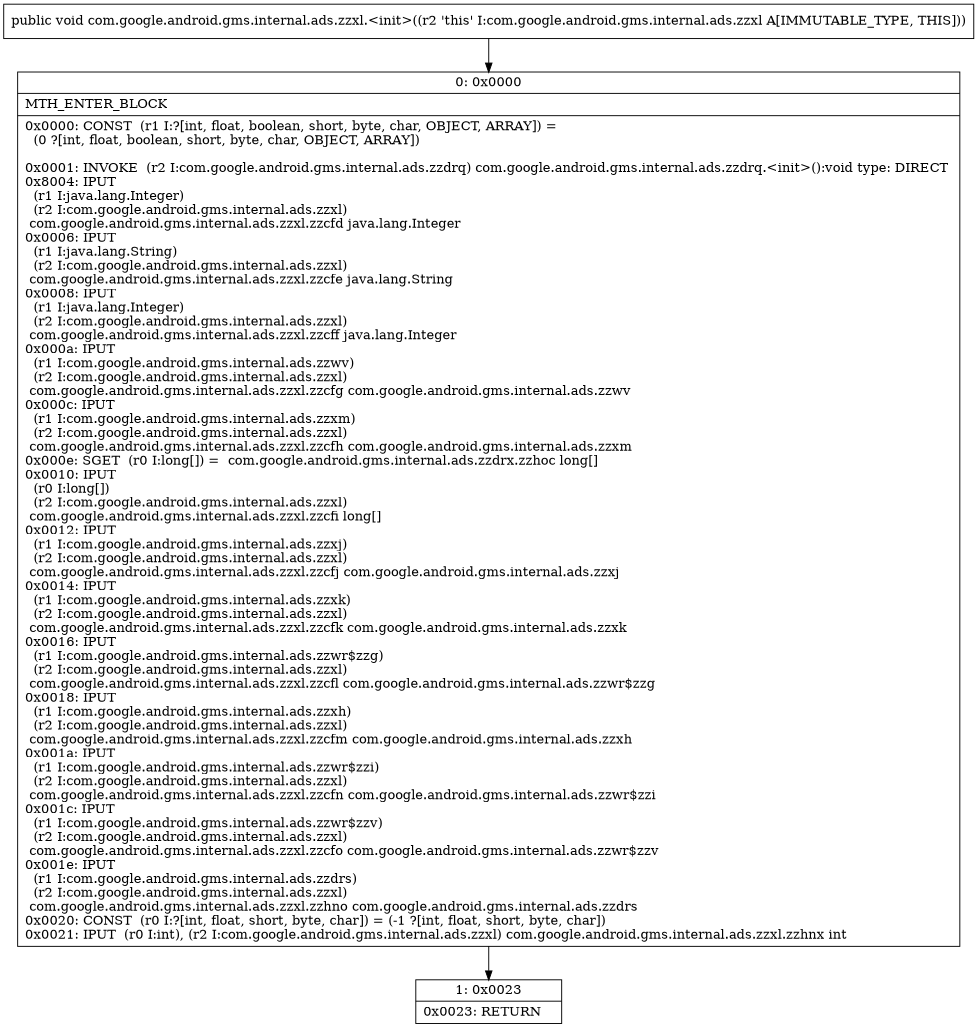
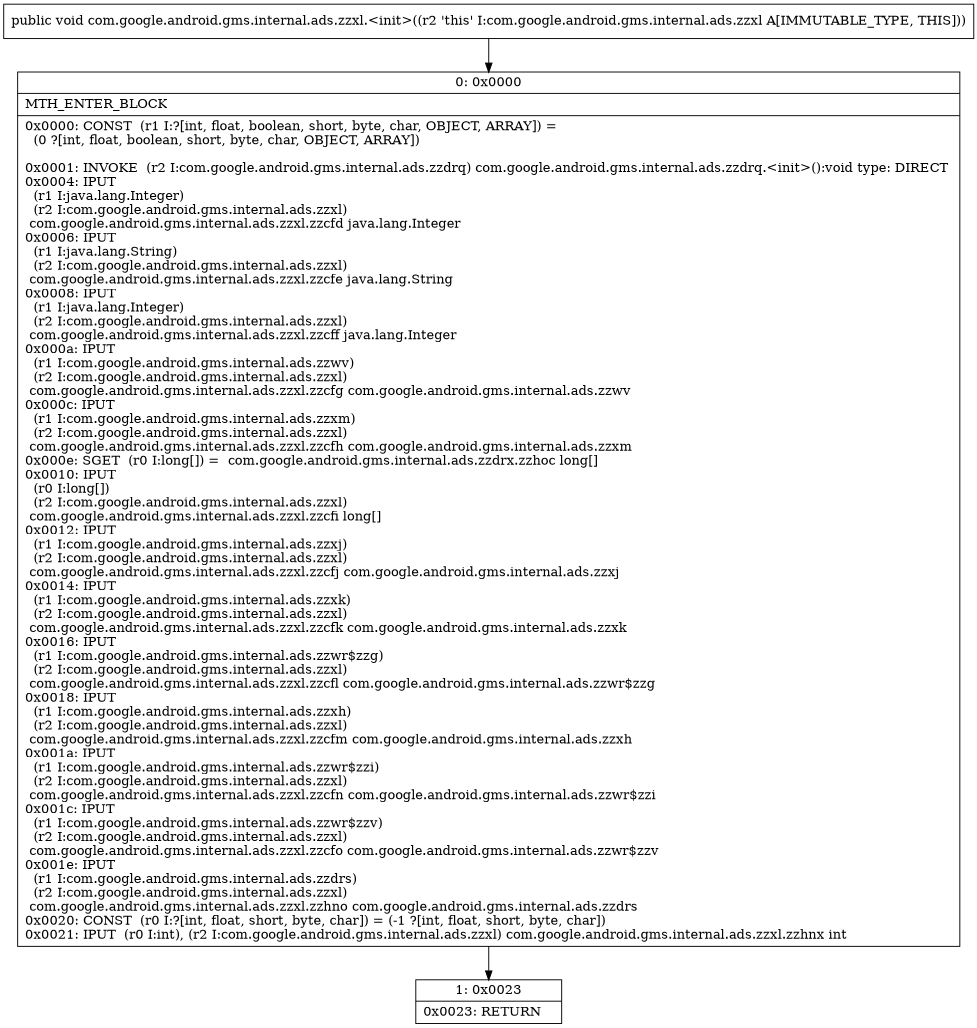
(75, 182) -> (75, 182)
